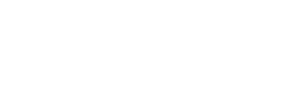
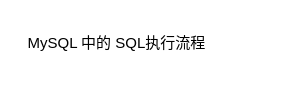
none -> (144, 51)
